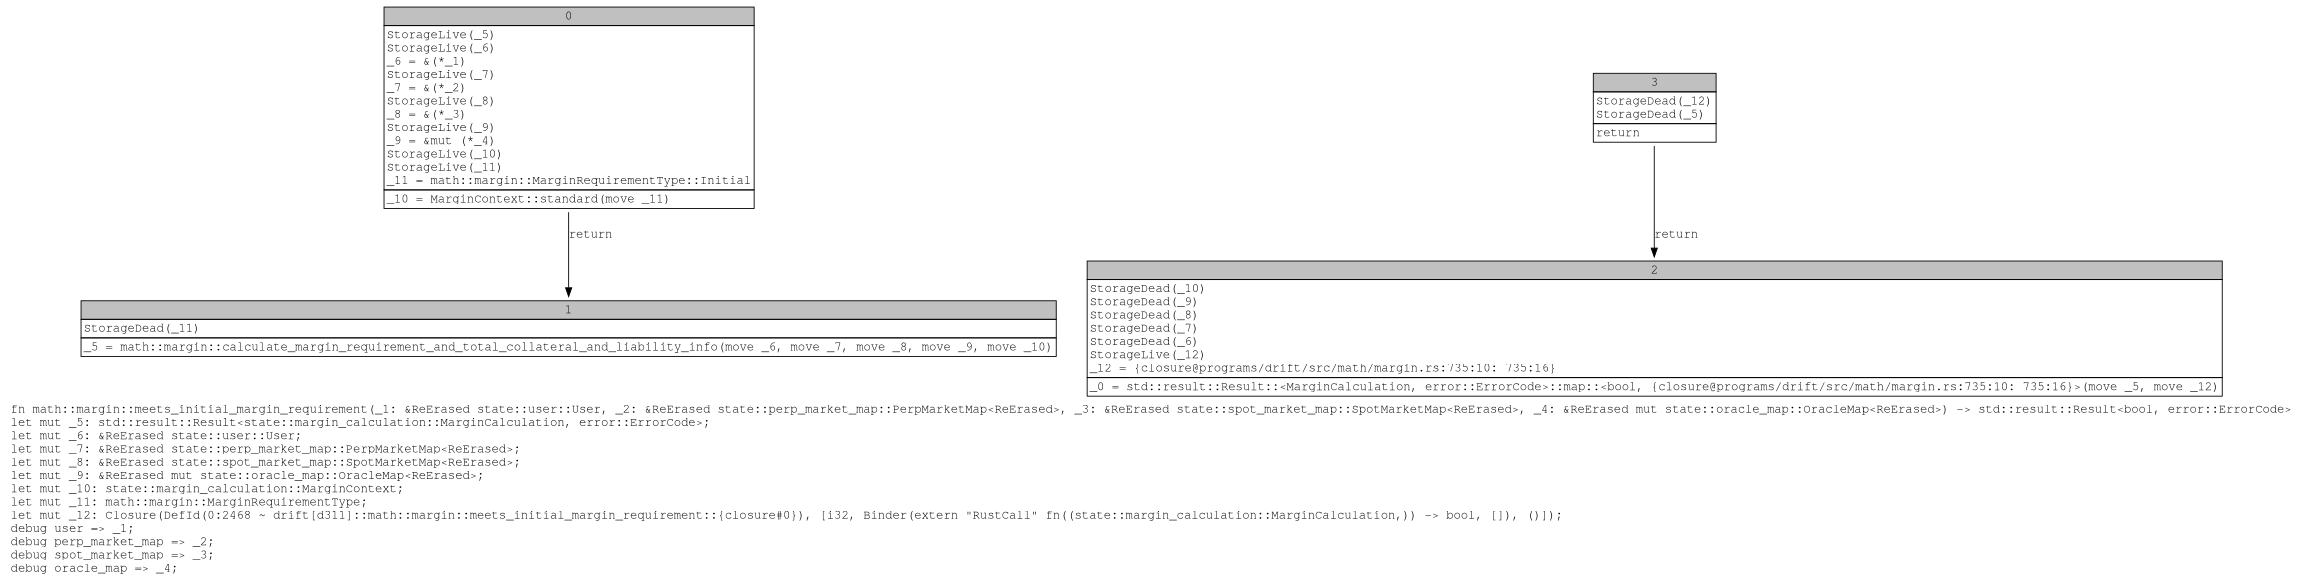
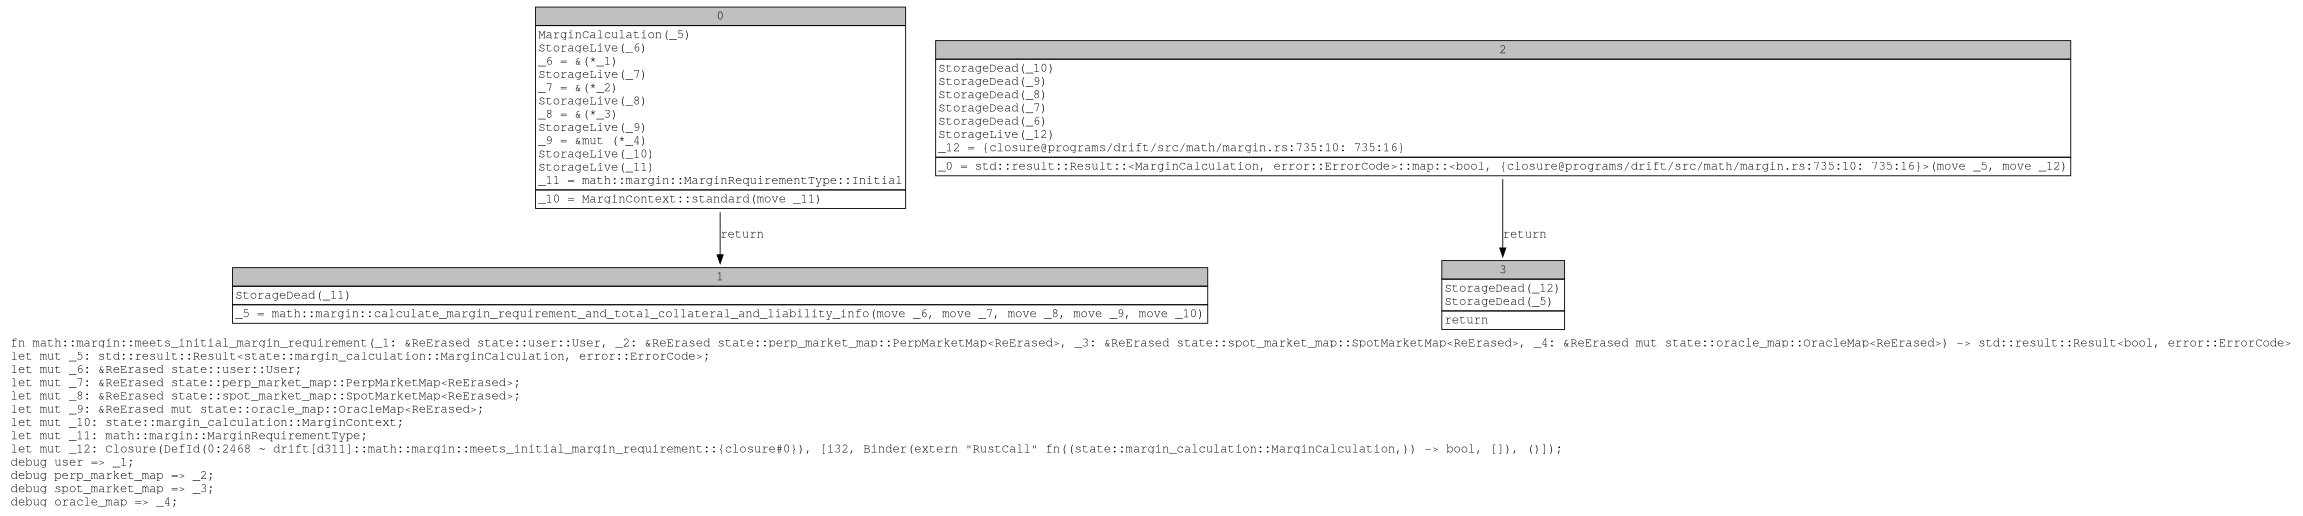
(441, 34) -> (615, 34)
(1654, 197) -> (1503, 213)
